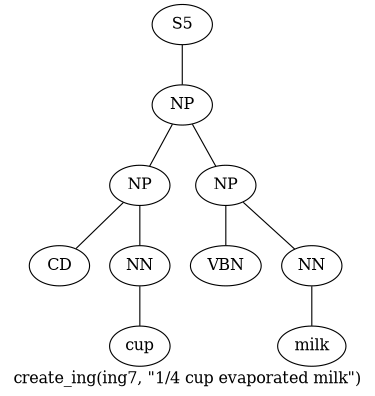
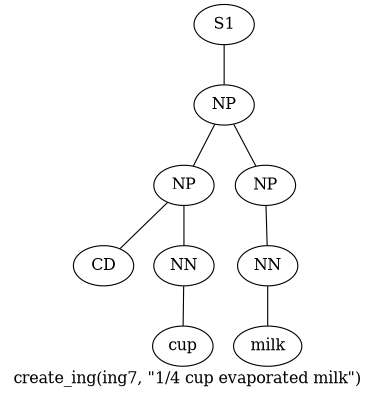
(182, 25) -> (224, 25)
(226, 266) -> none
